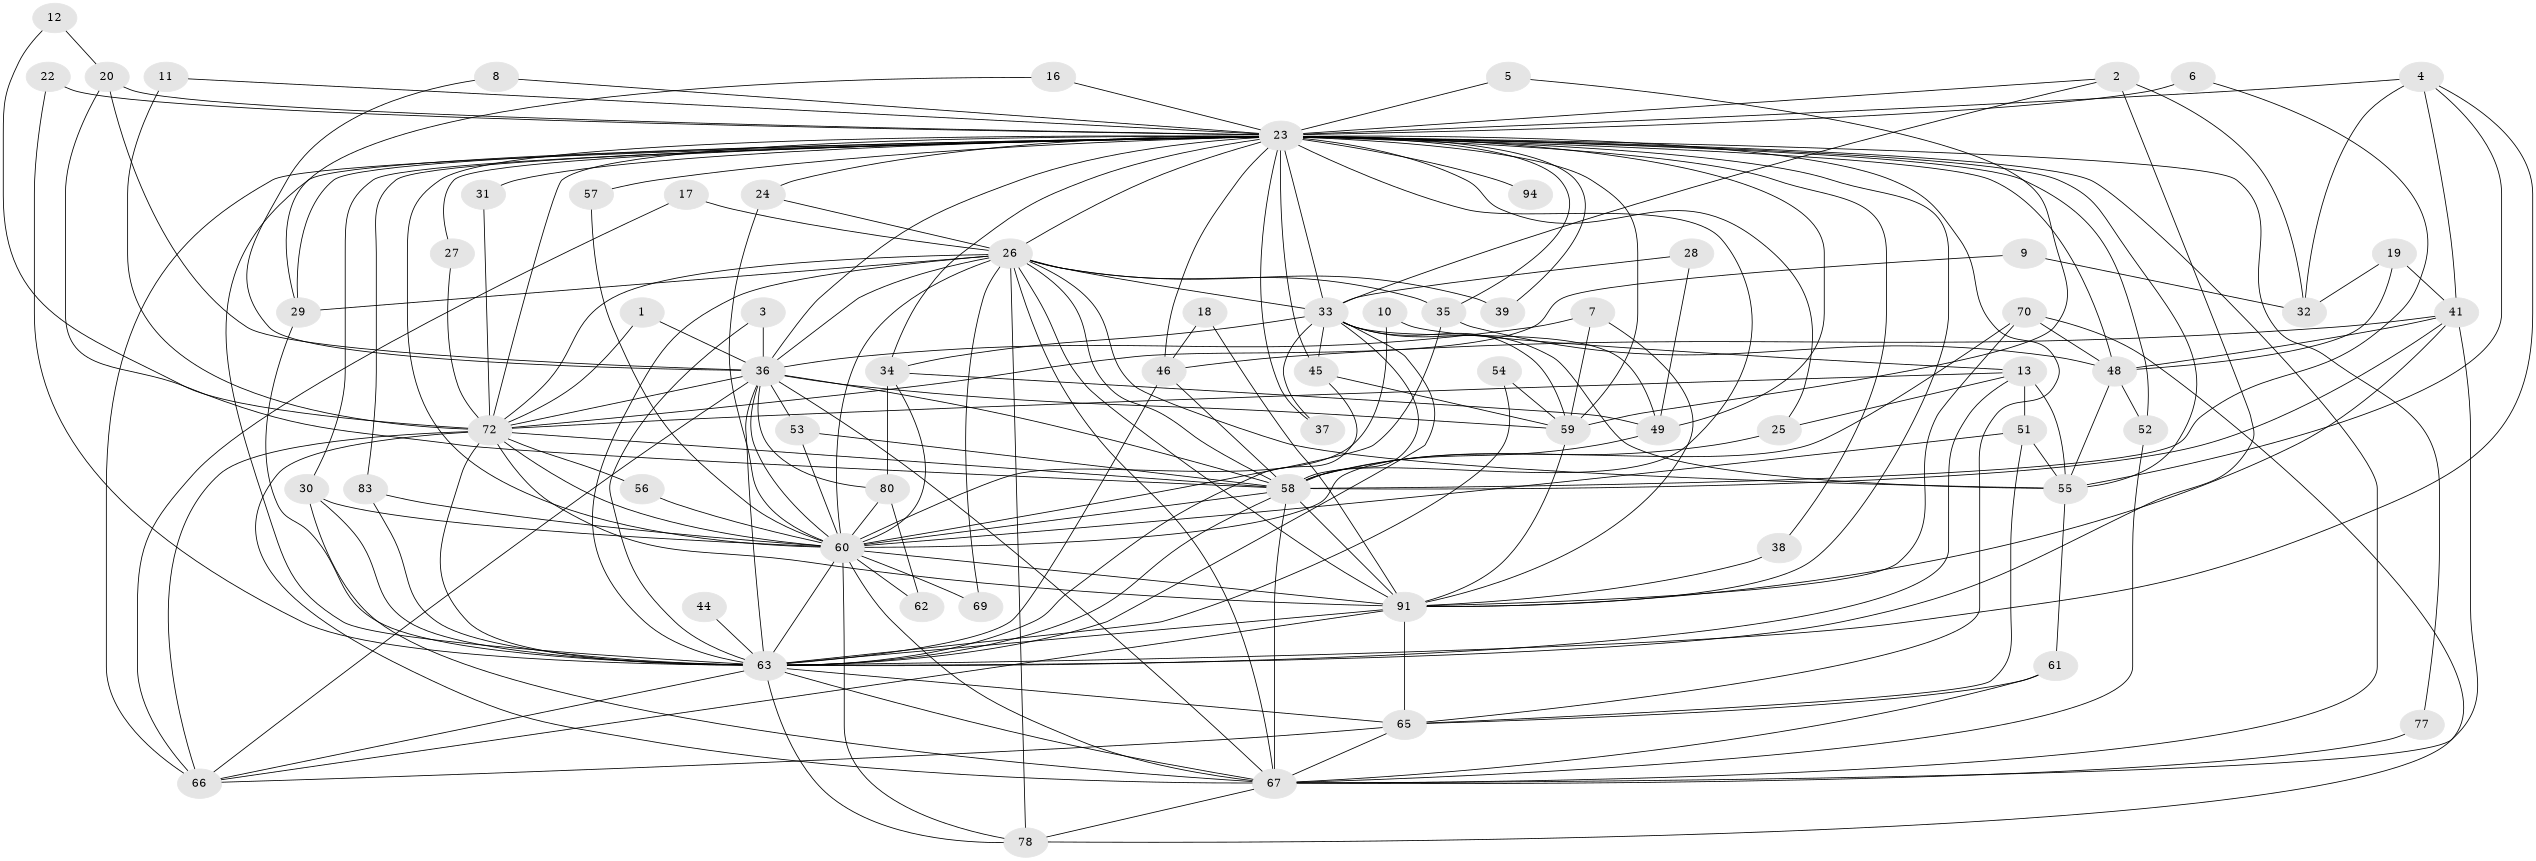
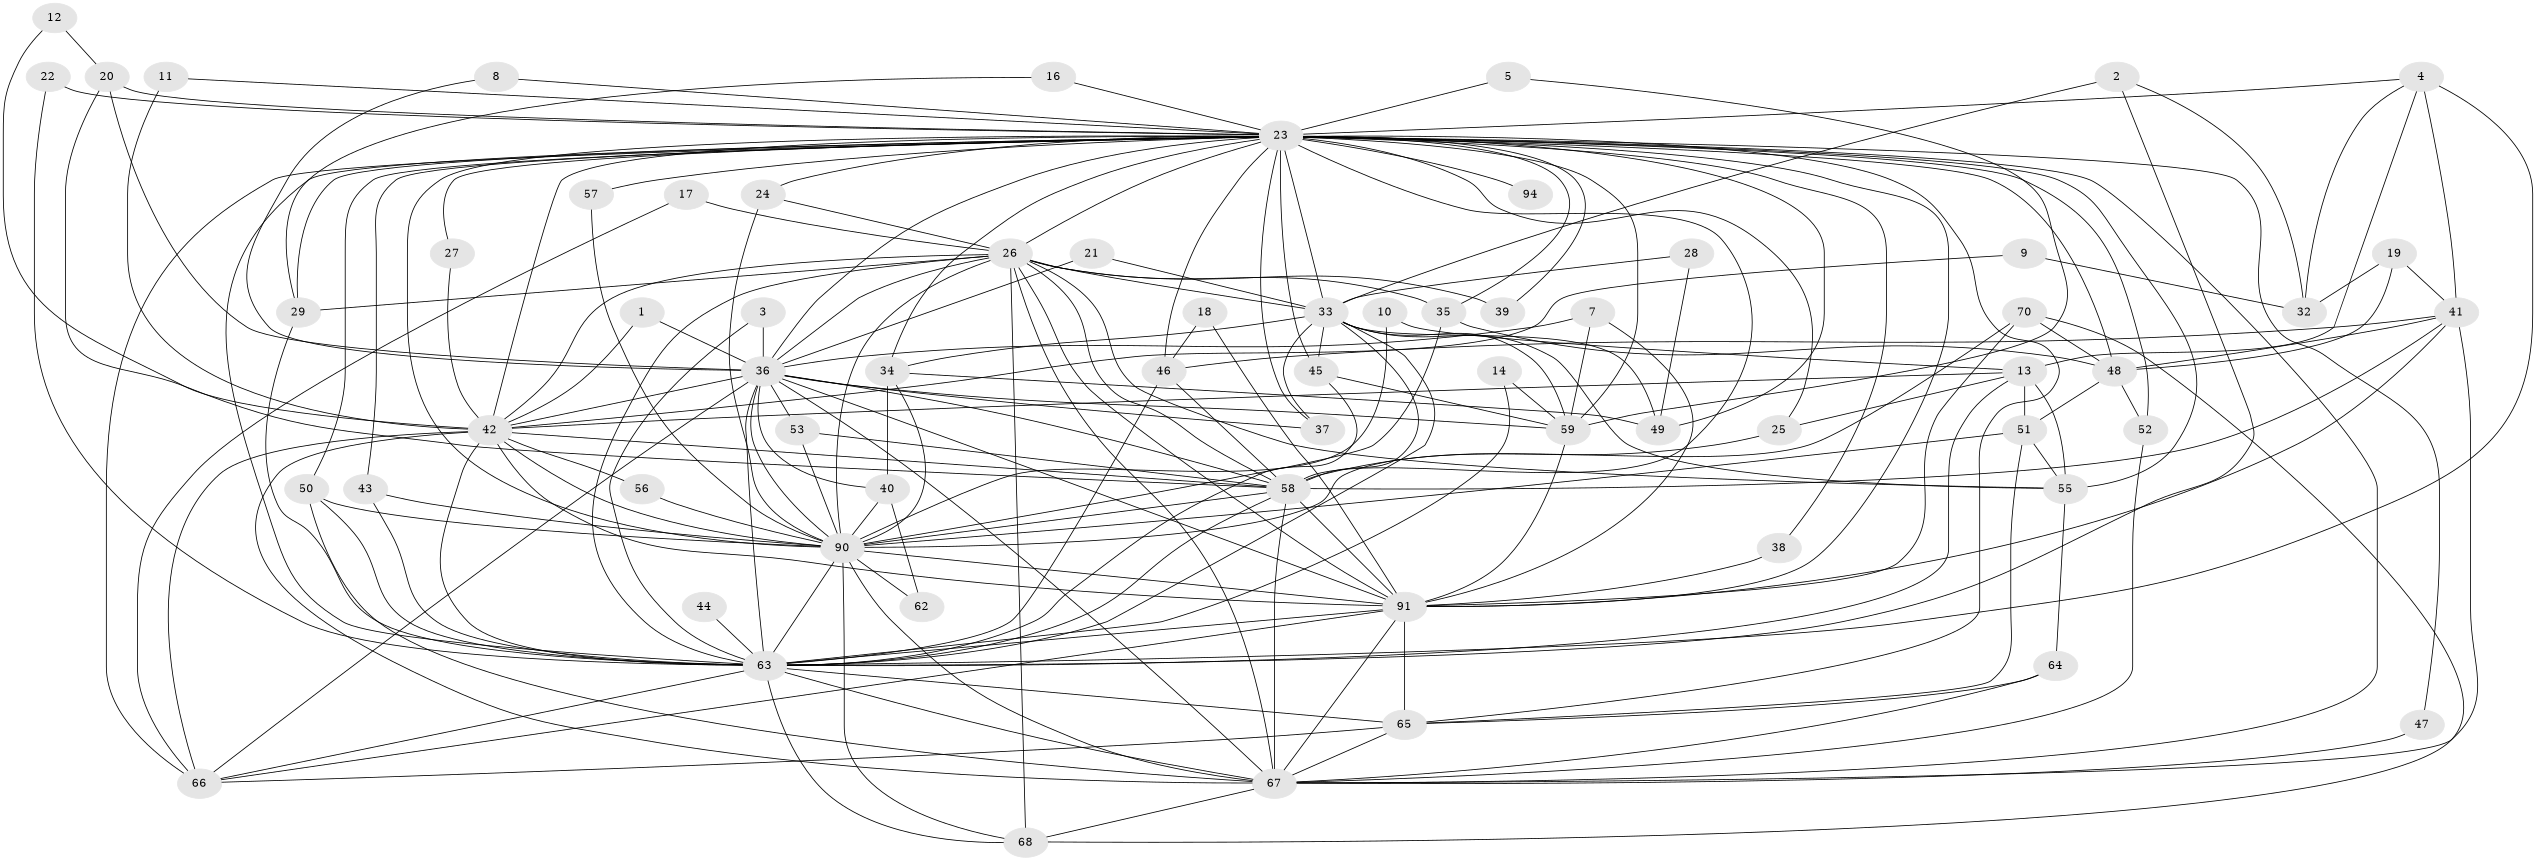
(2193, 77) -> none
(1699, 106) -> none
(483, 195) -> none
none -> (1092, 254)
(1499, 371) -> (1499, 371)
(2428, 386) -> (2340, 310)
none -> (1094, 411)
(490, 430) -> (490, 430)
(2090, 430) -> (2070, 401)
(1471, 456) -> none
none -> (1084, 488)
(307, 489) -> (307, 489)
(366, 489) -> (366, 489)
(888, 489) -> (888, 489)
(843, 548) -> (843, 548)
(981, 607) -> none
(2056, 666) -> (2056, 666)
none -> (1340, 695)
(2422, 725) -> (2422, 725)
(1026, 843) -> (1026, 843)
